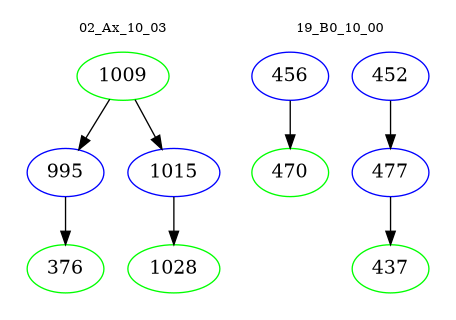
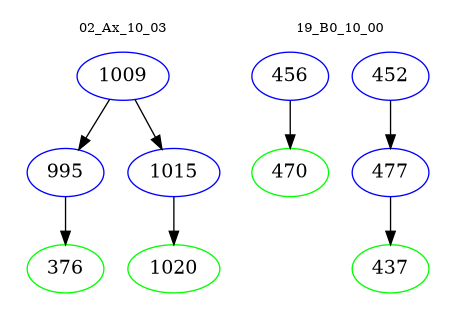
(123, 76) -> (123, 76)
(174, 269) -> (174, 269)
